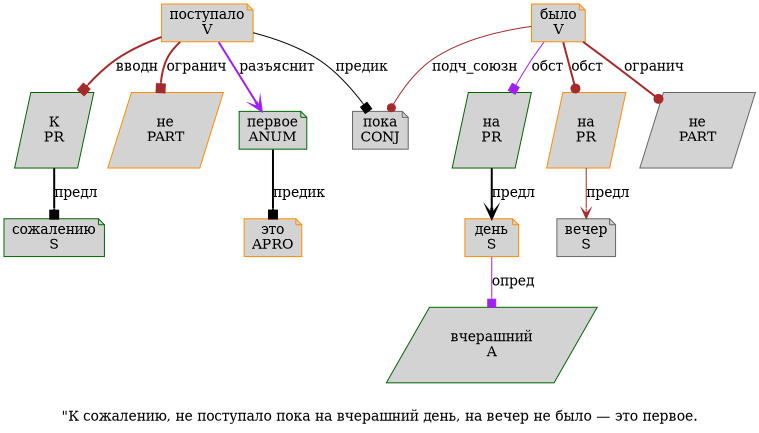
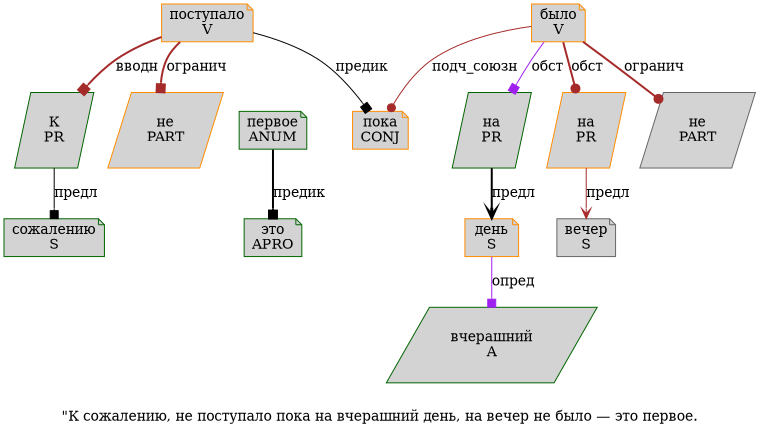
(238, 72) -> none
(380, 130) -> (380, 130)
(54, 188) -> (54, 188)
(273, 238) -> (273, 238)
